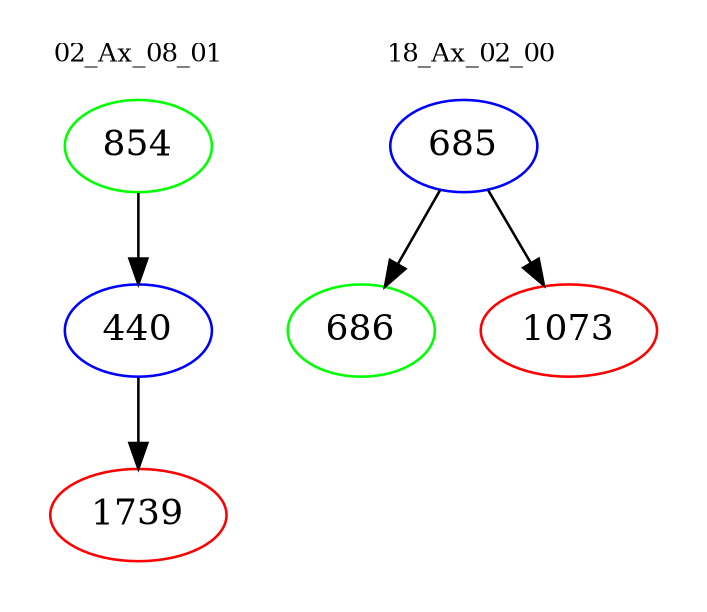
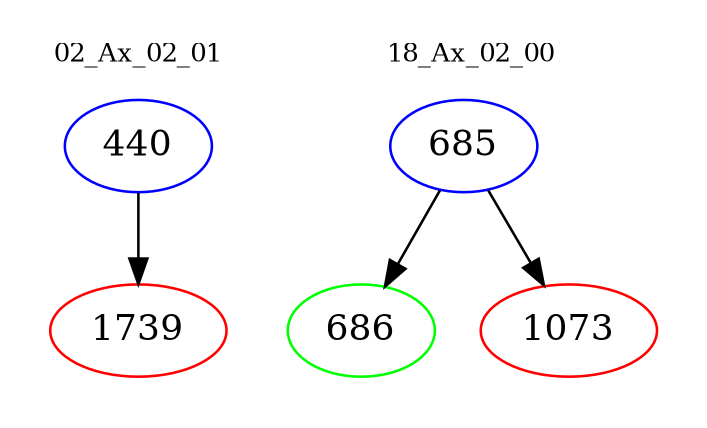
(138, 55) -> (138, 55)
(138, 146) -> none
